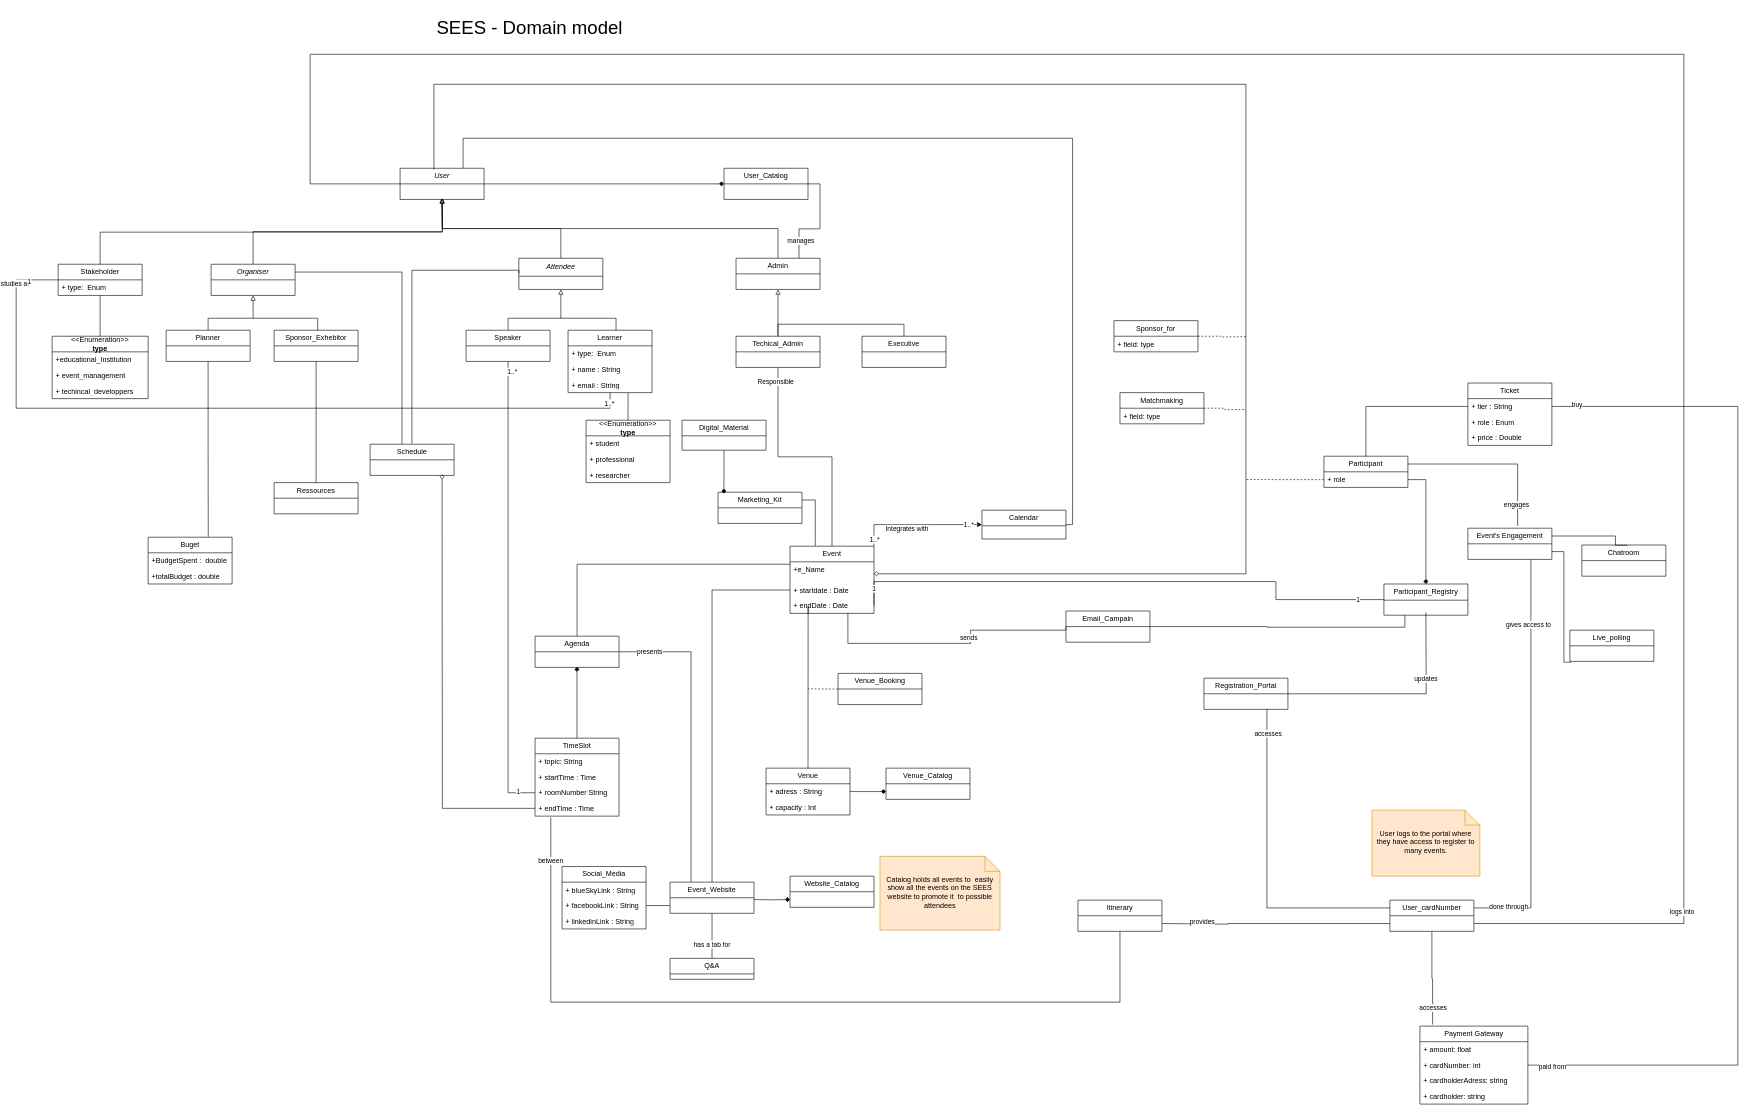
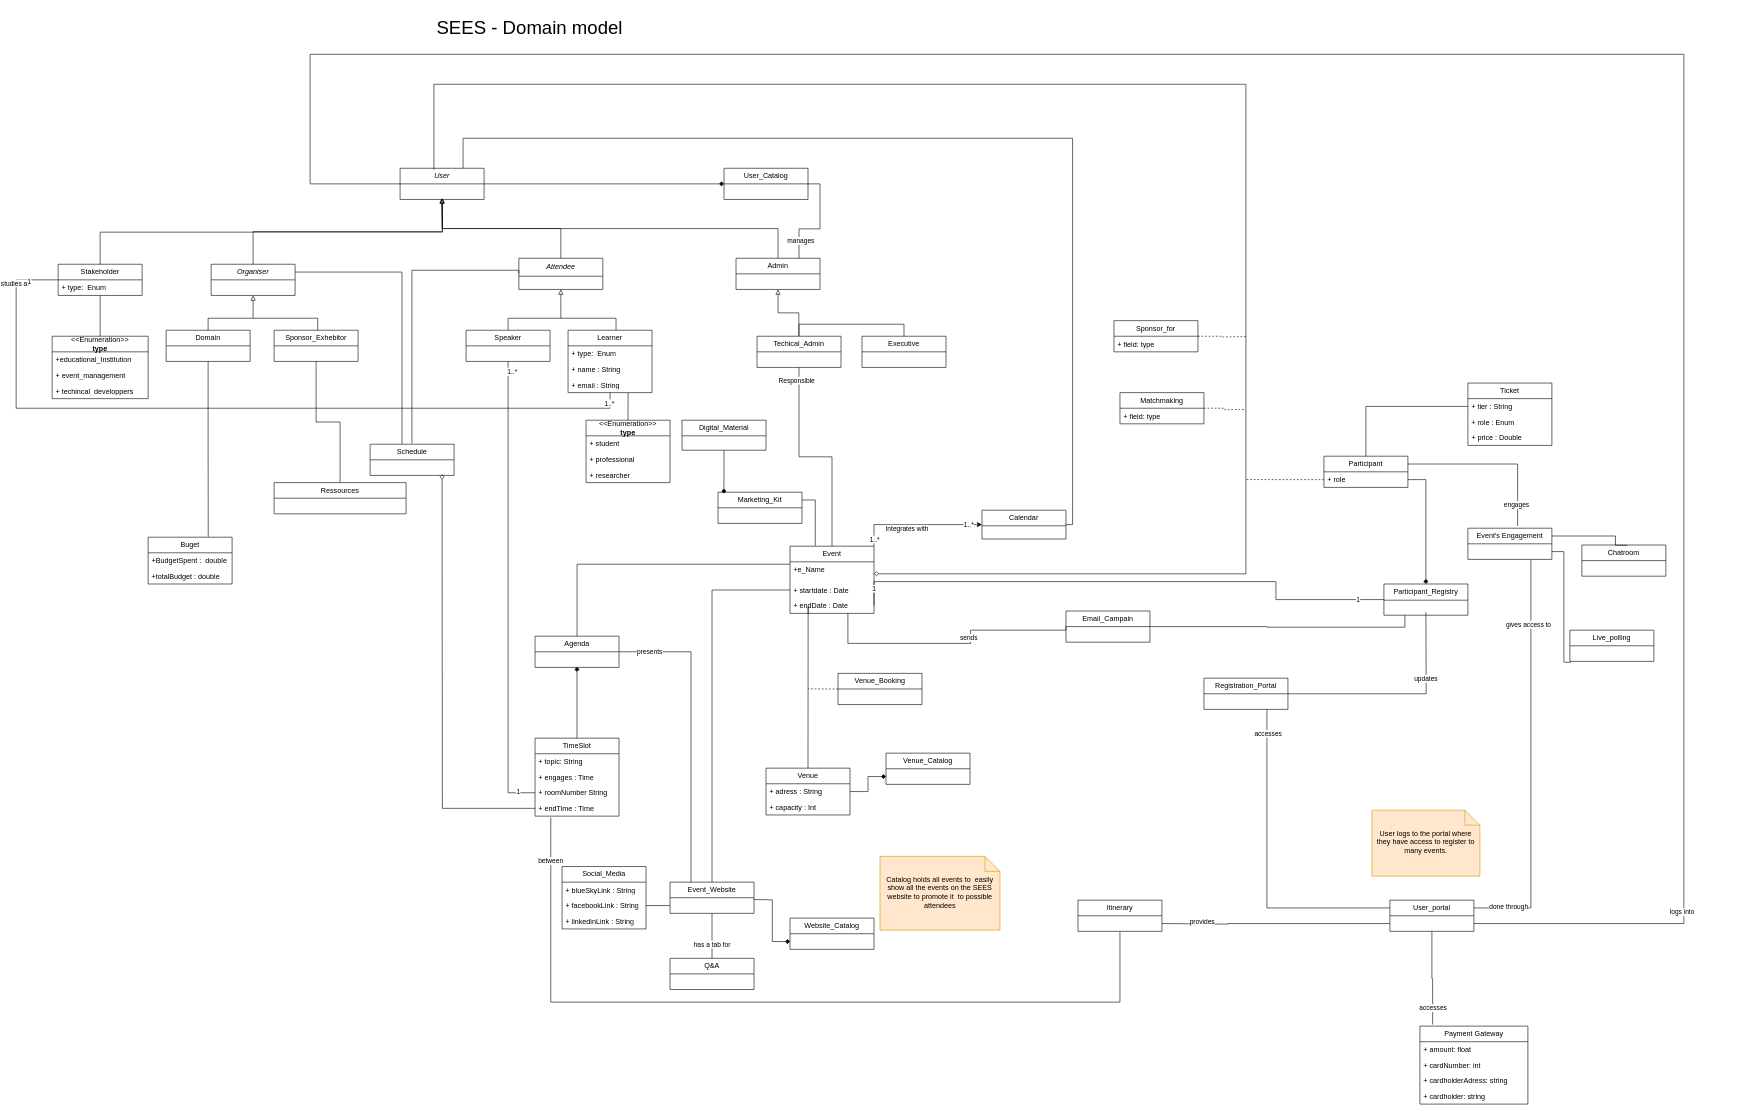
(208, 338) -> (208, 338)
(778, 352) -> (799, 352)
(1646, 407) -> none
(316, 498) -> (340, 498)
(569, 778) -> (566, 778)
(928, 784) -> (928, 769)
(832, 892) -> (832, 934)
(1432, 908) -> (1432, 908)
(712, 969) -> (712, 974)
